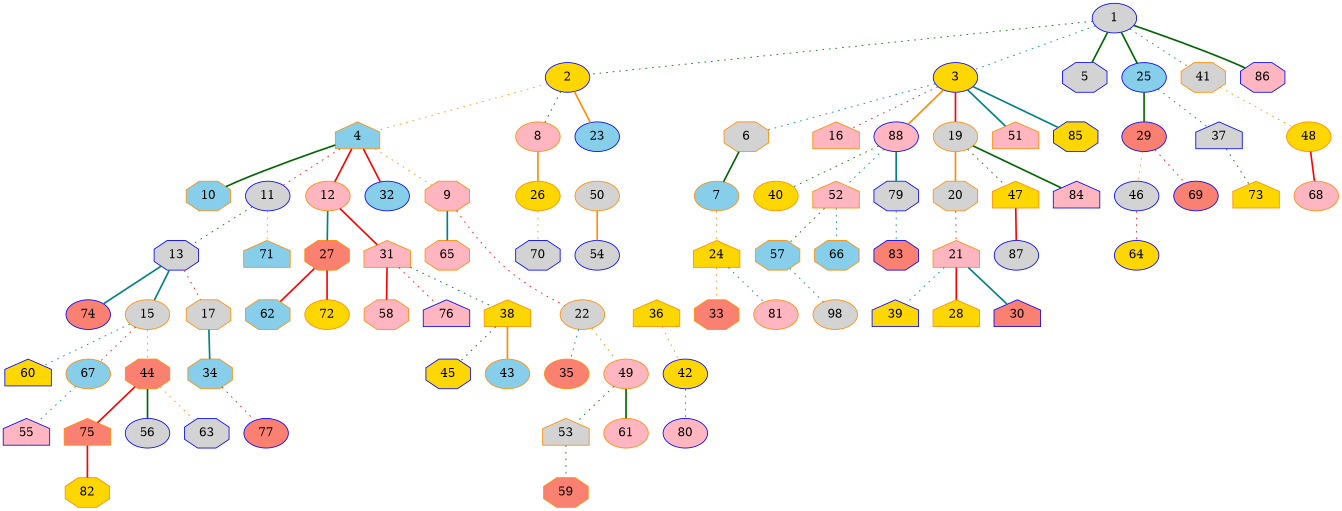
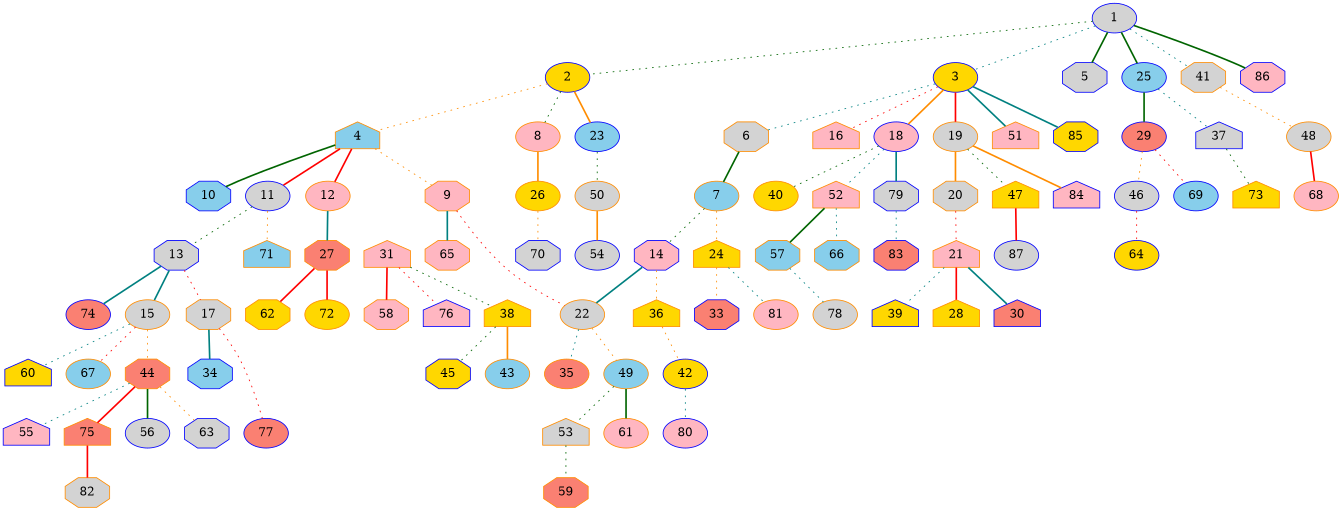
(896, 137) -> (896, 137)
(1309, 137) -> (1309, 137)
none -> (597, 166)
(312, 167) -> (312, 167)
(1017, 167) -> (1017, 167)
(208, 196) -> (208, 196)
(387, 196) -> none
(1196, 196) -> (1196, 196)
(807, 225) -> (807, 225)
(359, 227) -> none
none -> (657, 255)
(268, 315) -> (268, 315)
(717, 315) -> (717, 315)
(835, 315) -> (835, 315)
(210, 374) -> (210, 374)
(626, 374) -> (626, 374)
(238, 404) -> (246, 371)
(56, 405) -> (86, 404)
(87, 493) -> (87, 493)
